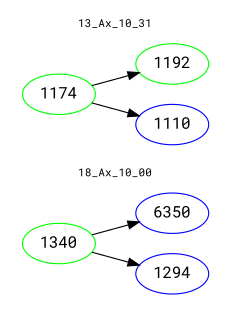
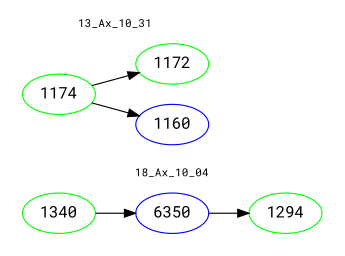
(172, 64) -> (172, 64)
(172, 125) -> (172, 125)
(116, 173) -> (172, 173)
(110, 257) -> (223, 213)
(172, 274) -> (286, 213)
